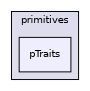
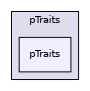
(45, 21) -> (45, 21)
